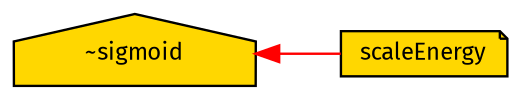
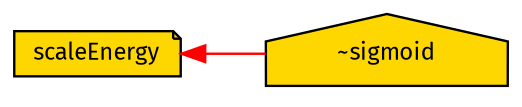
(310, 54) -> (236, 54)
